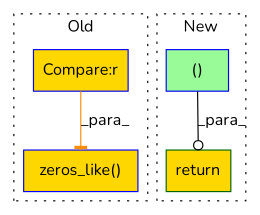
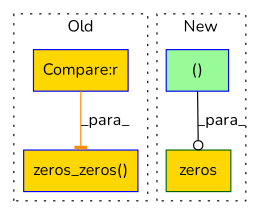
(81, 171) -> (81, 171)
(199, 171) -> (199, 171)
